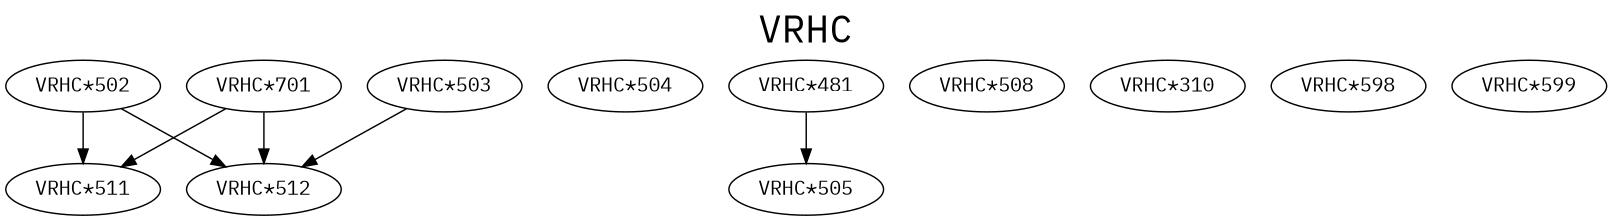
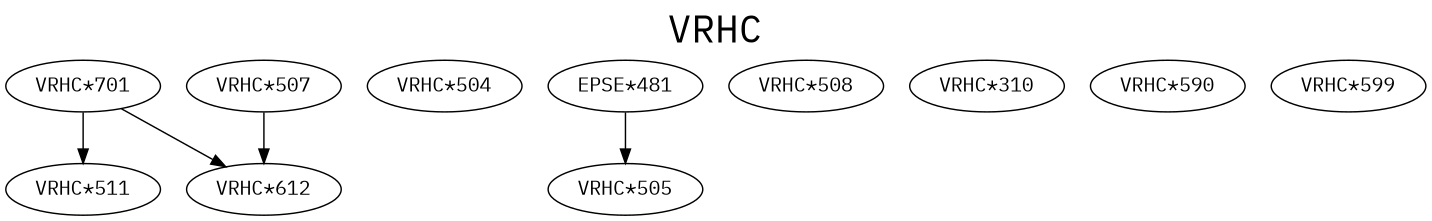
(83, 86) -> none
(445, 86) -> (264, 86)
(806, 86) -> (625, 86)
(1349, 86) -> (1168, 86)
(264, 189) -> (264, 189)
